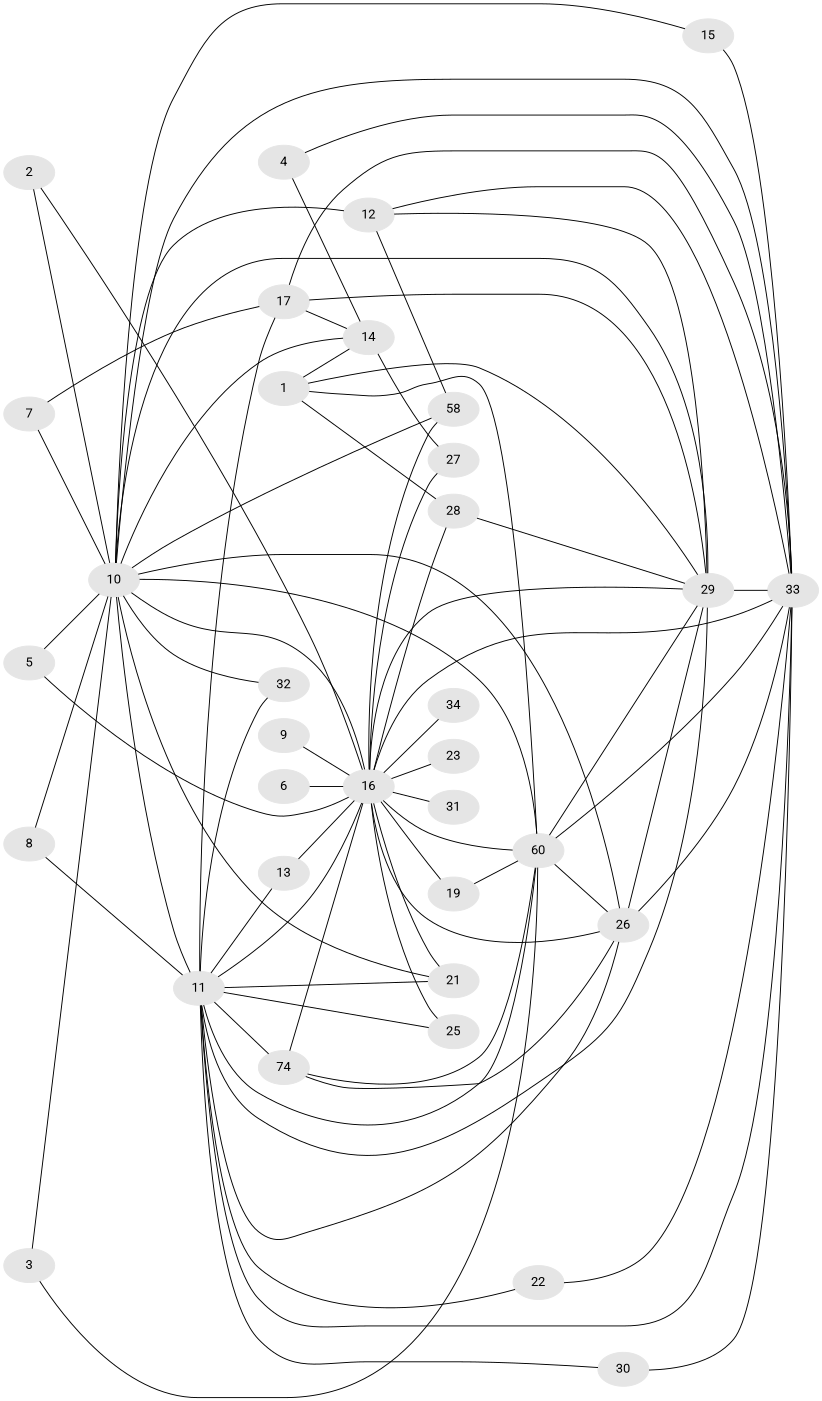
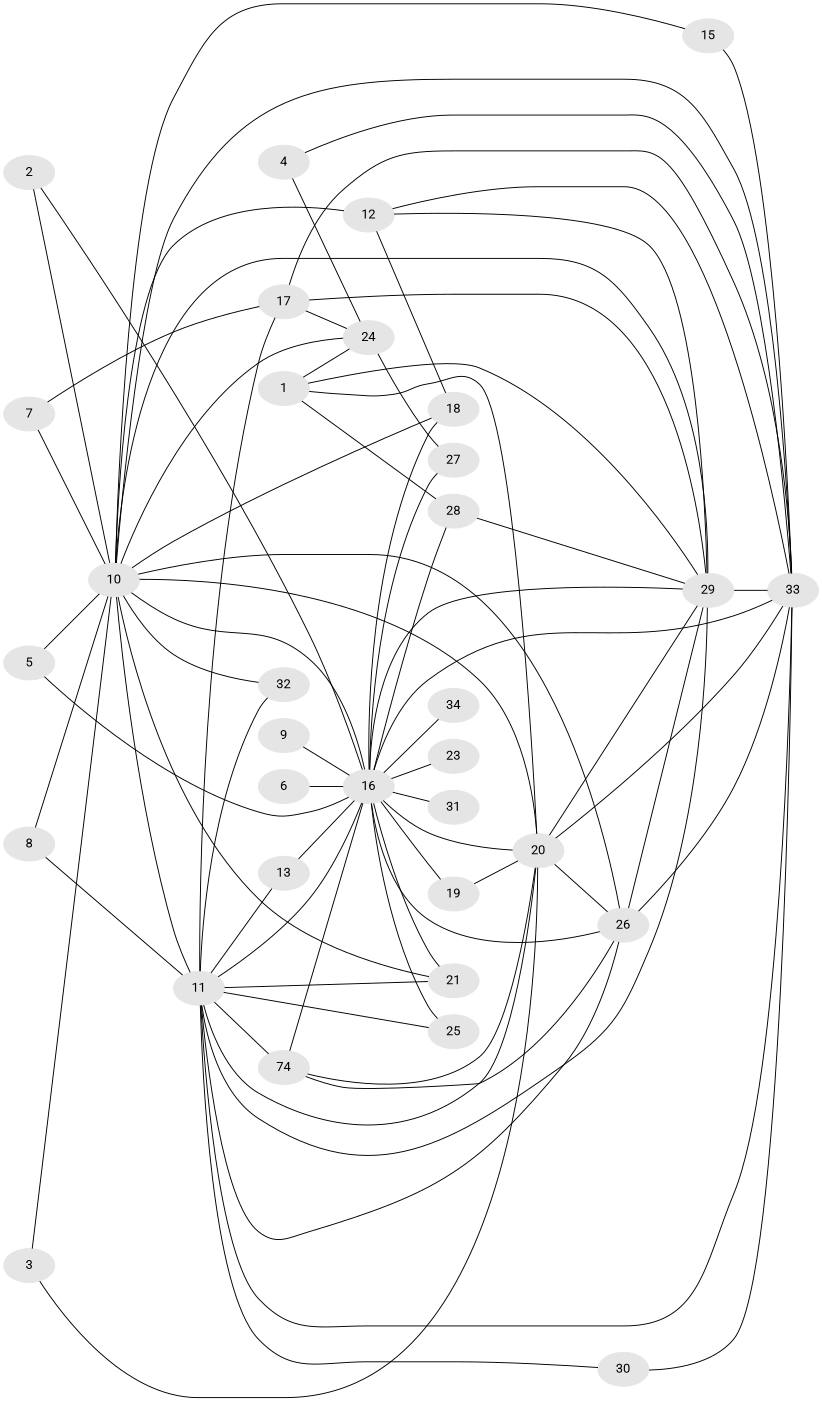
(369, 338) -> (369, 338)
(454, 409) -> (454, 409)
(538, 851) -> (538, 851)
(538, 1283) -> none
